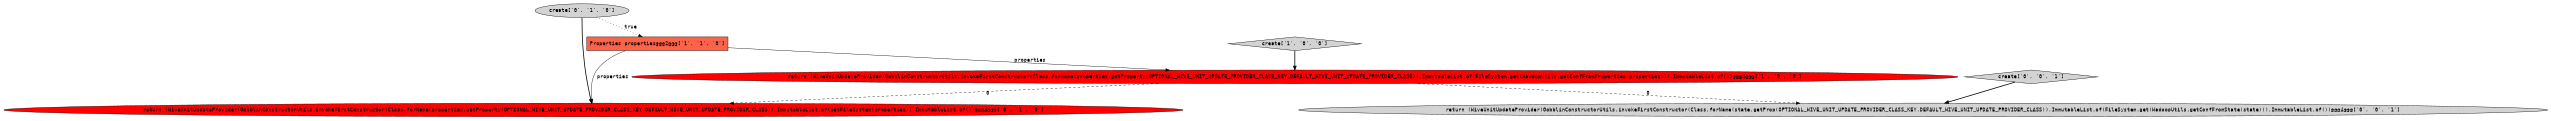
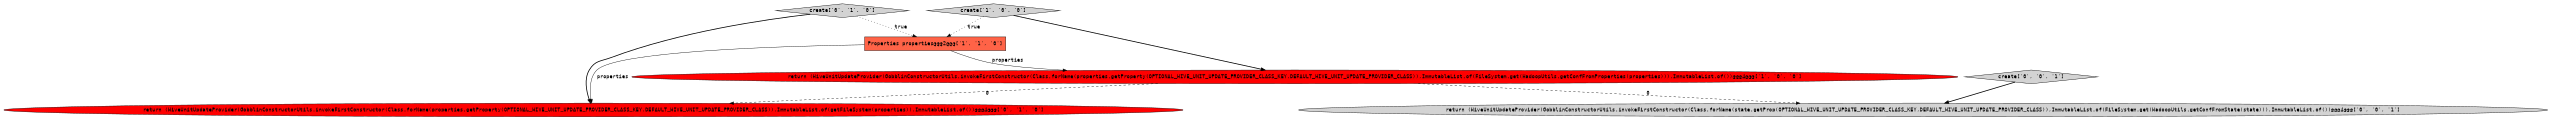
(582, 11) -> (842, 11)
none -> (967, 26)
